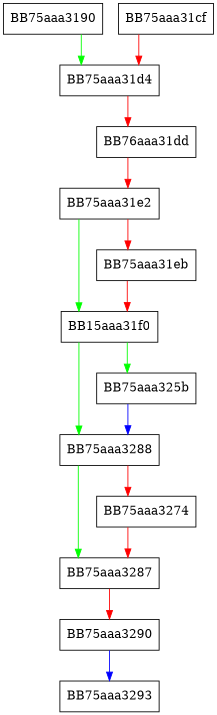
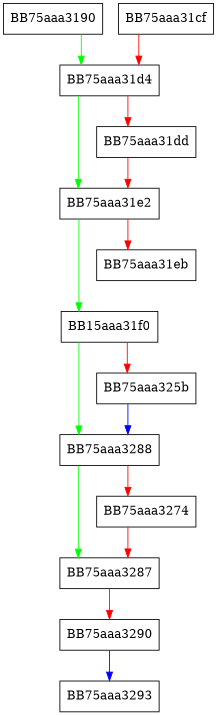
none -> (78, 138)
(146, 142) -> (146, 142)
(127, 292) -> none
(127, 353) -> (127, 353)
